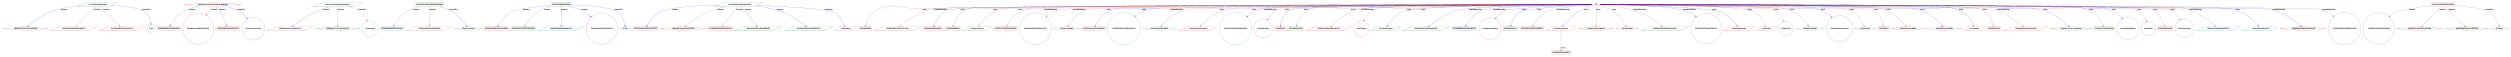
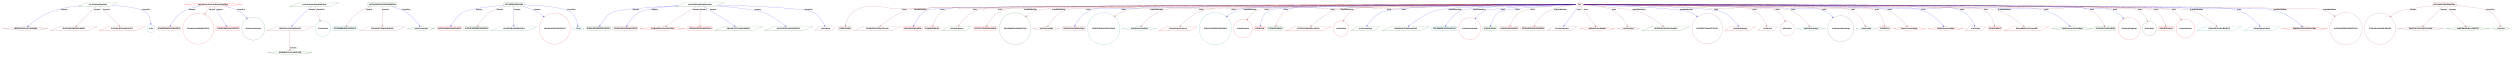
(337, 16) -> (290, 40)
none -> (598, 29)
(1561, 40) -> (1537, 8)
